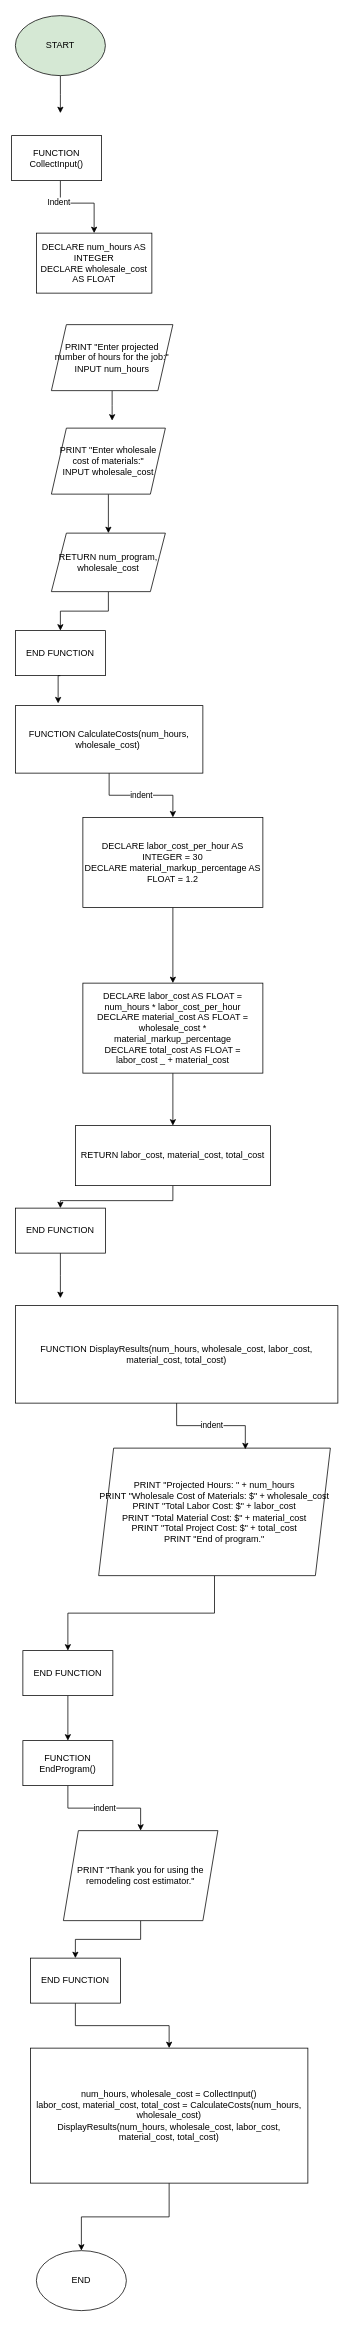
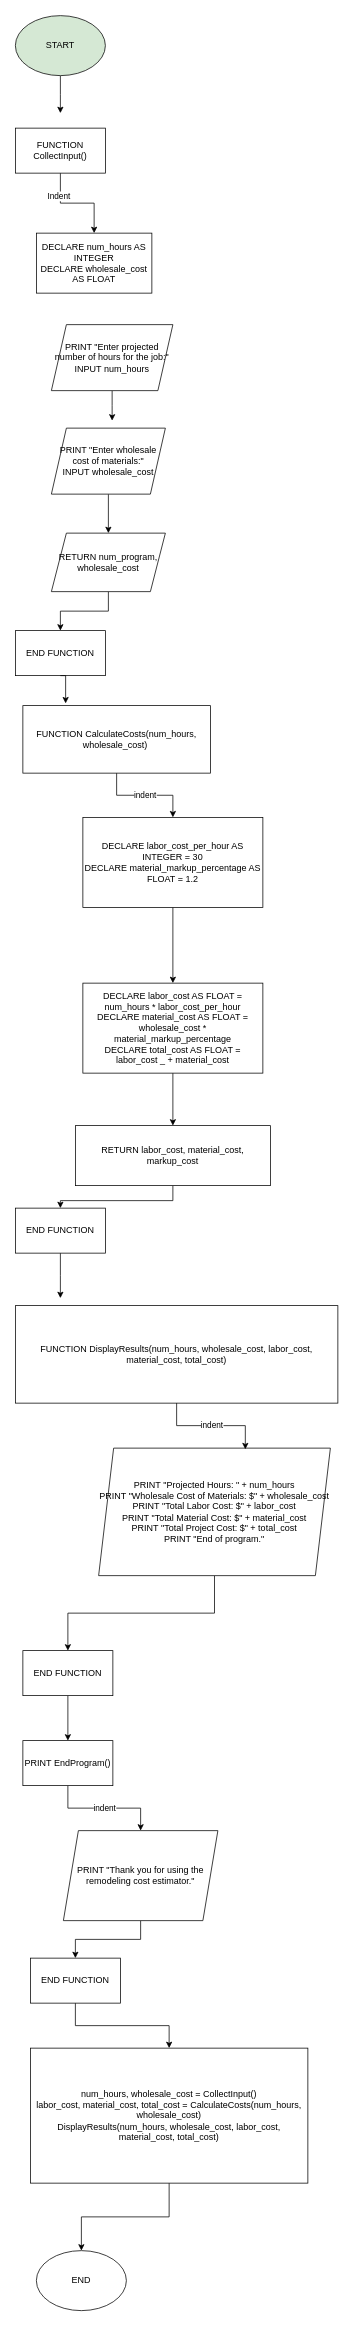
(57, 158) -> (60, 150)
(109, 739) -> (117, 739)
(173, 1155) -> (173, 1155)
(68, 1763) -> (68, 1763)
